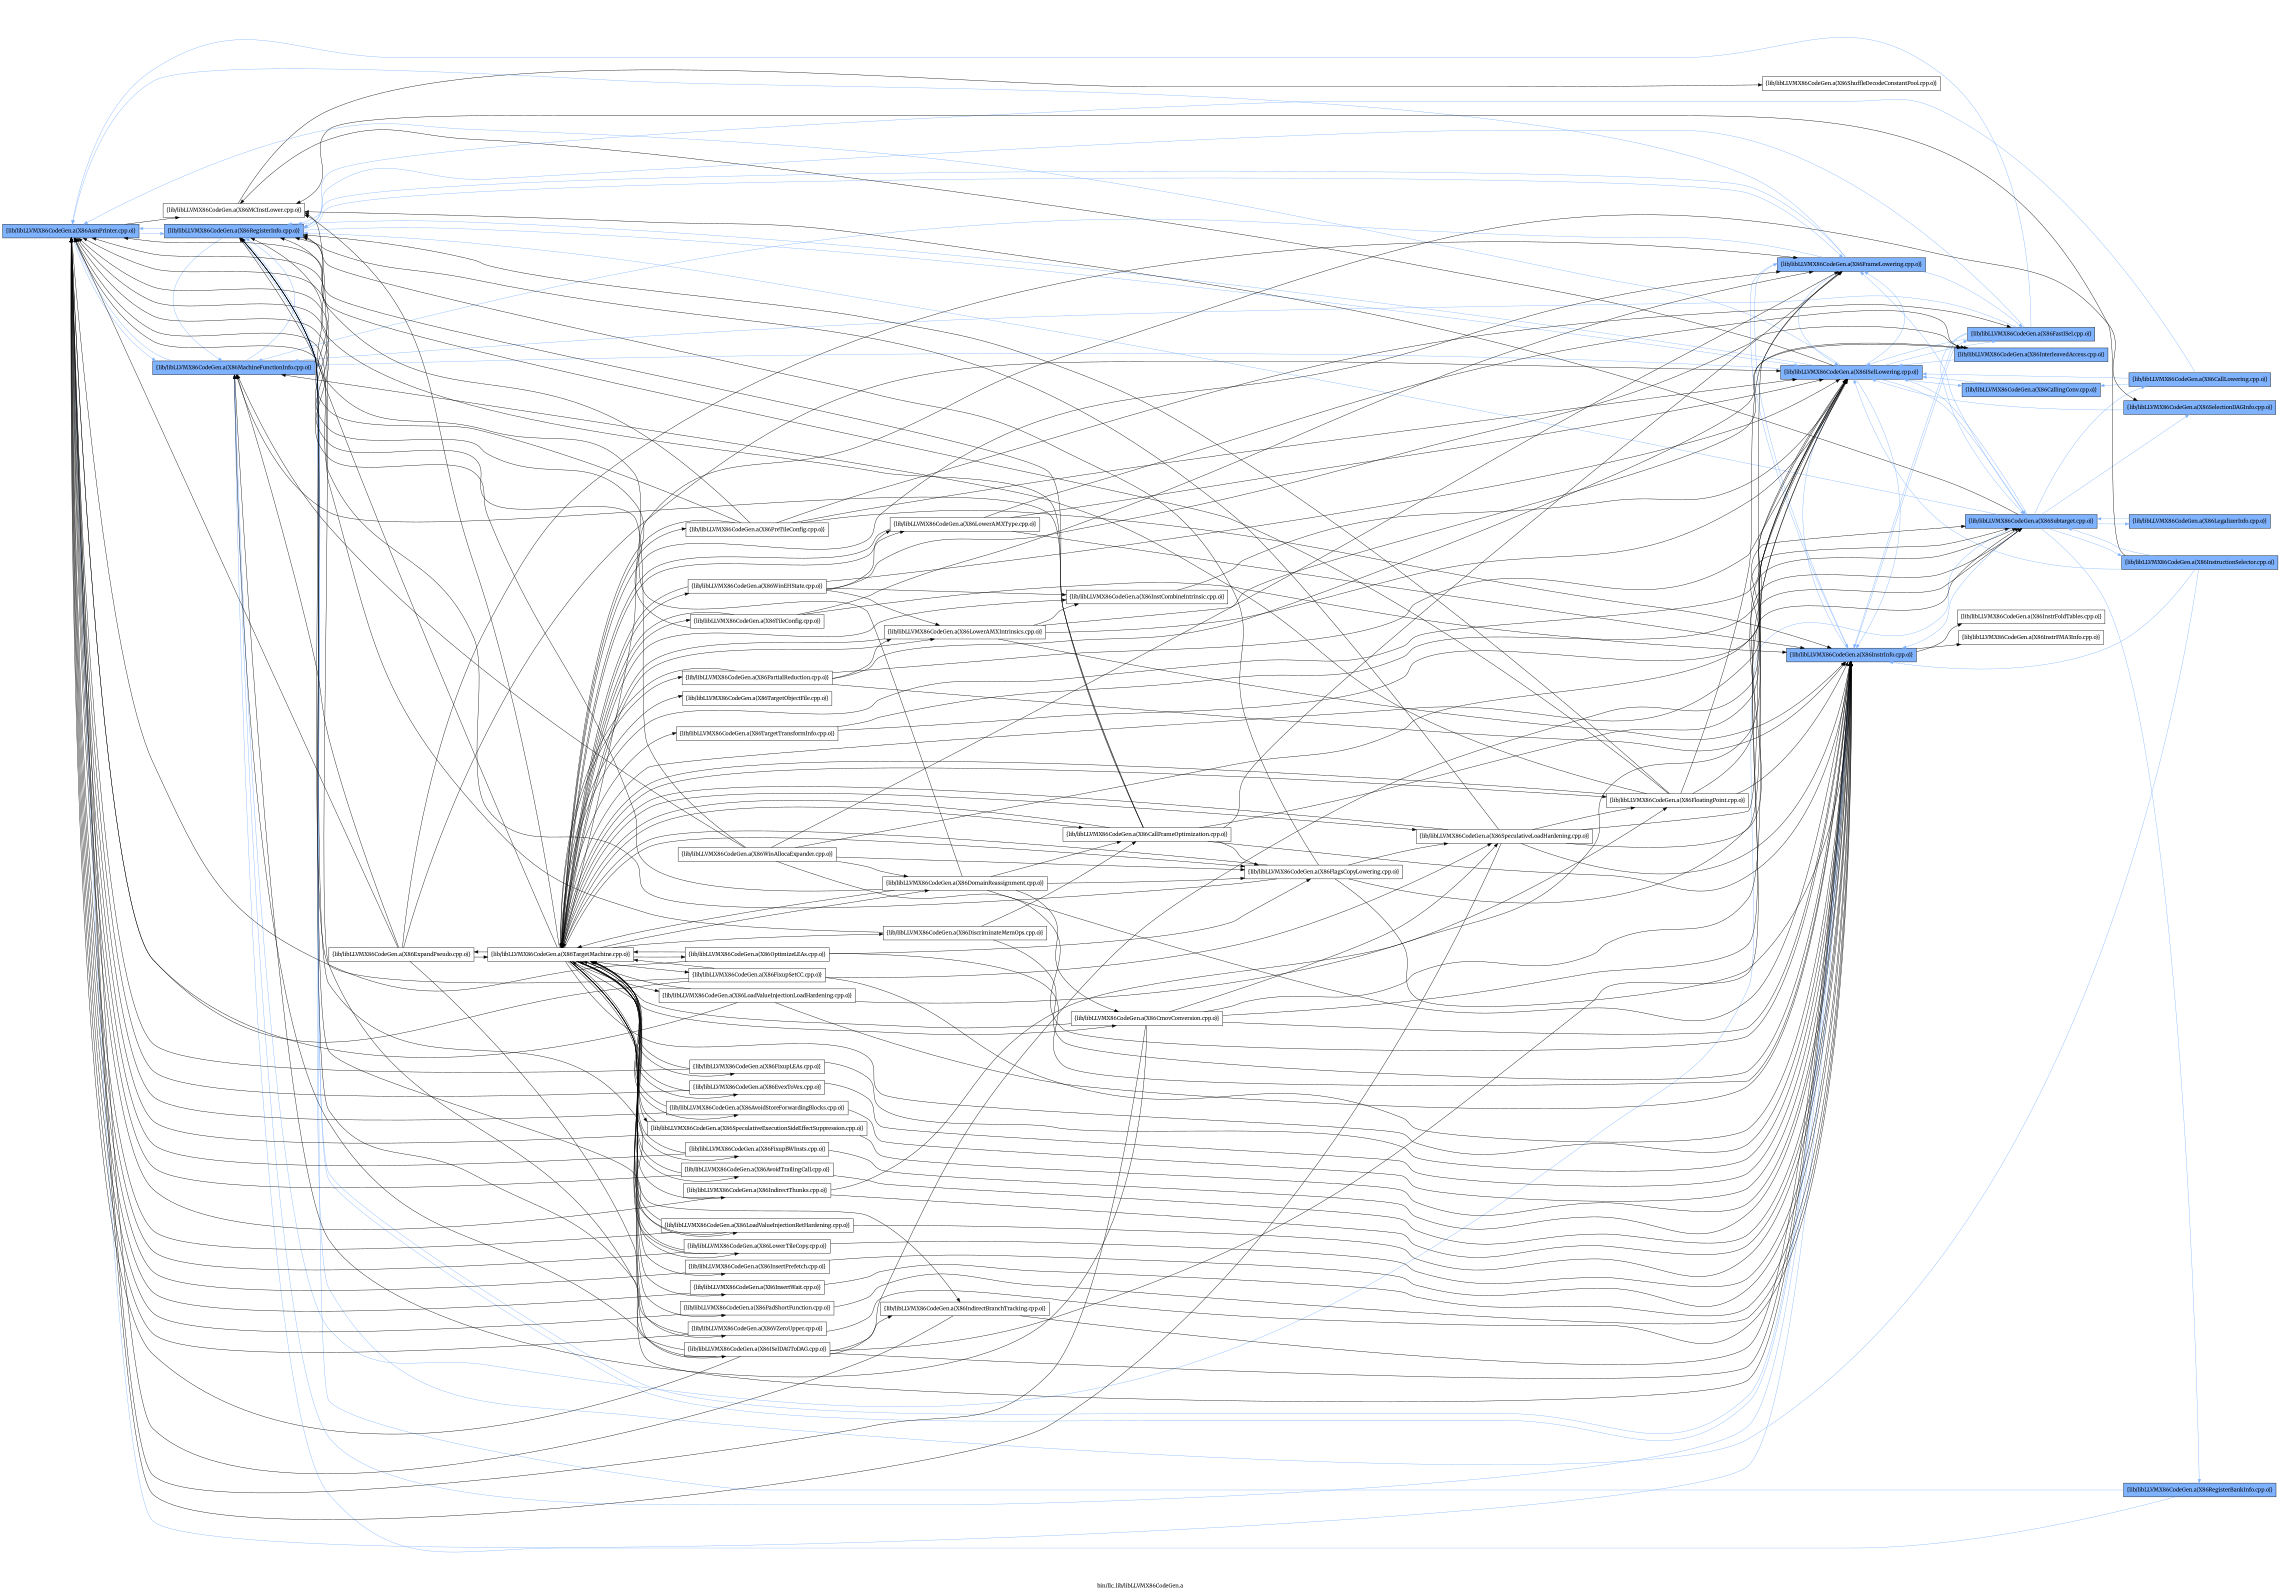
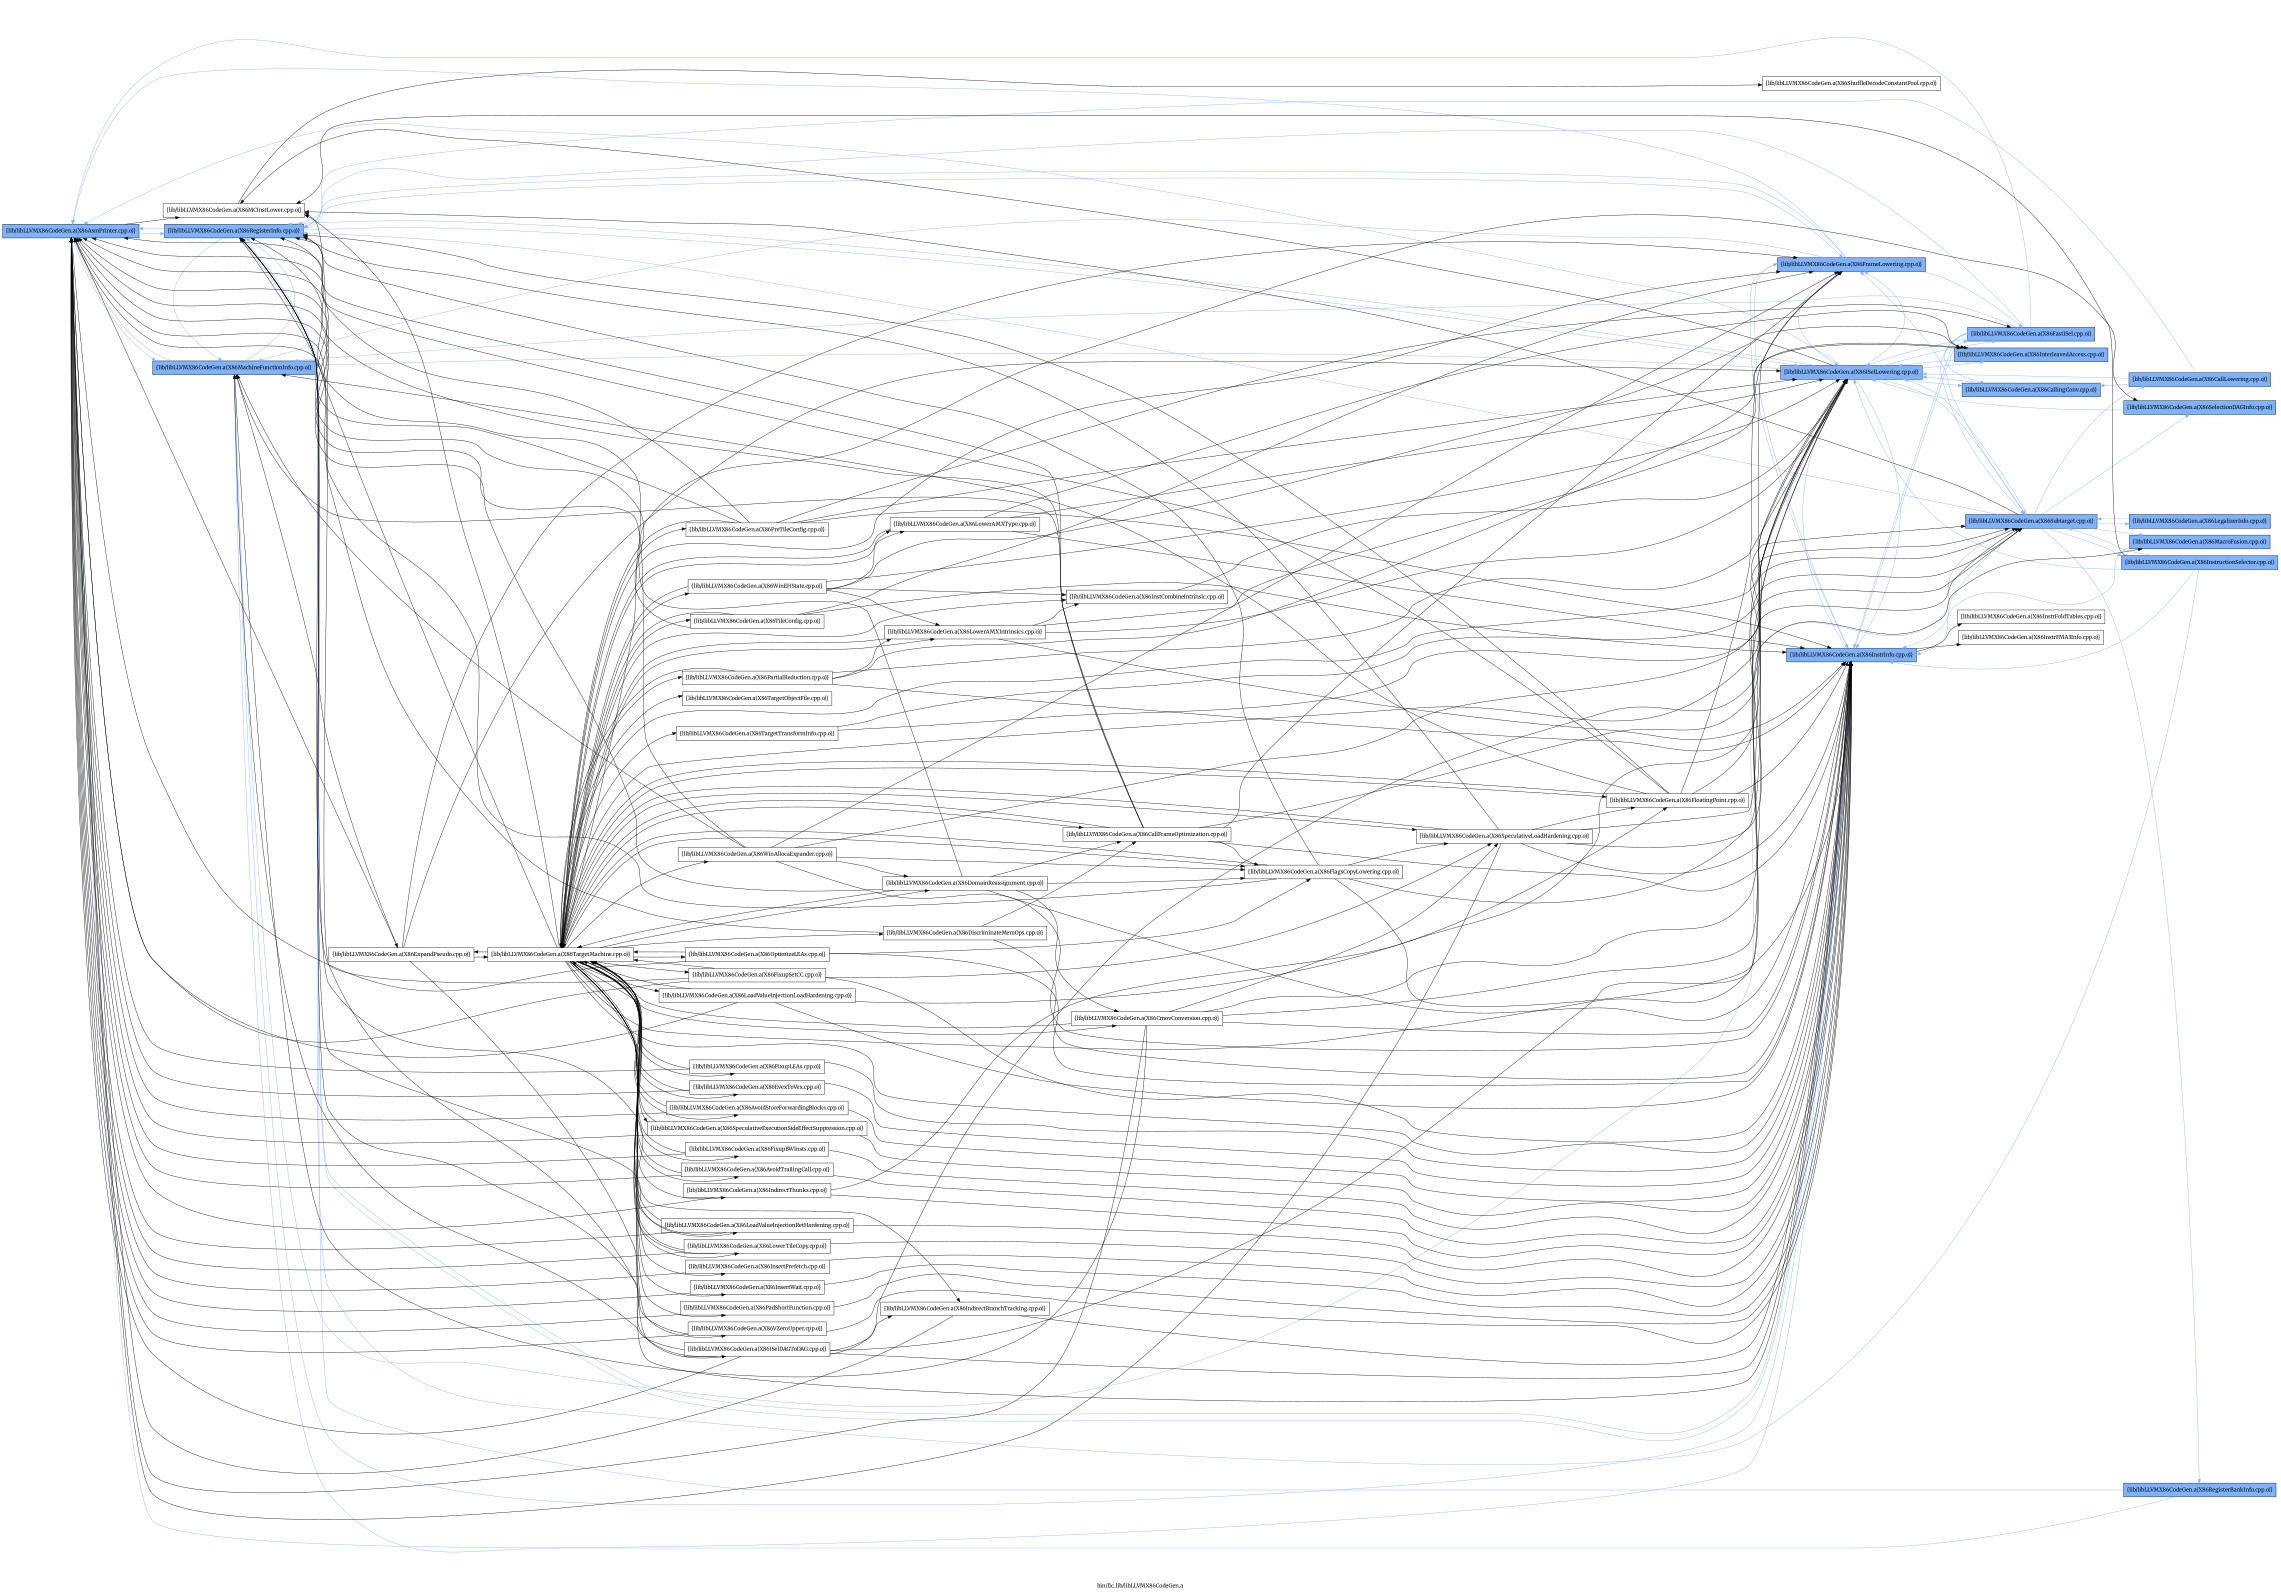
none -> (1951, 365)
none -> (1951, 369)
none -> (2200, 542)
(312, 650) -> (313, 661)
none -> (628, 893)
